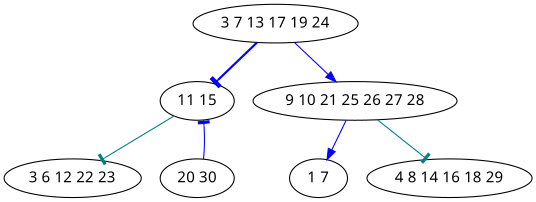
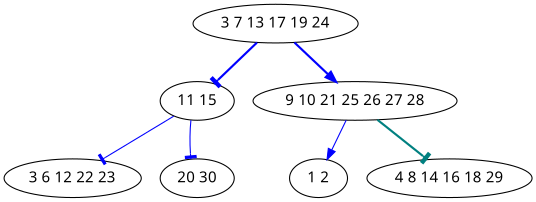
(311, 58) -> (311, 58)
(139, 137) -> (139, 137)
(400, 138) -> (400, 138)
(204, 142) -> (190, 137)
(319, 178) -> (319, 178)
